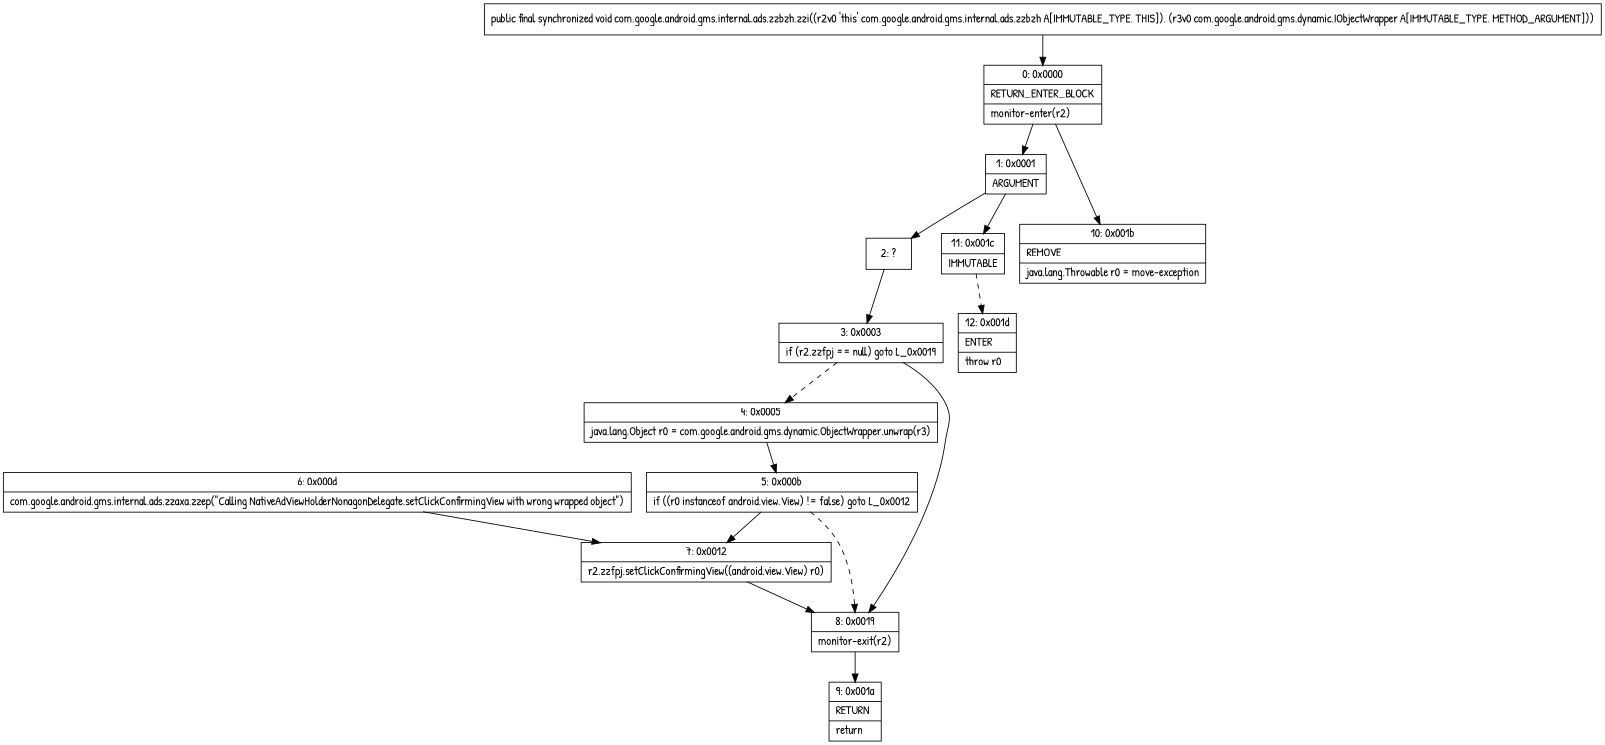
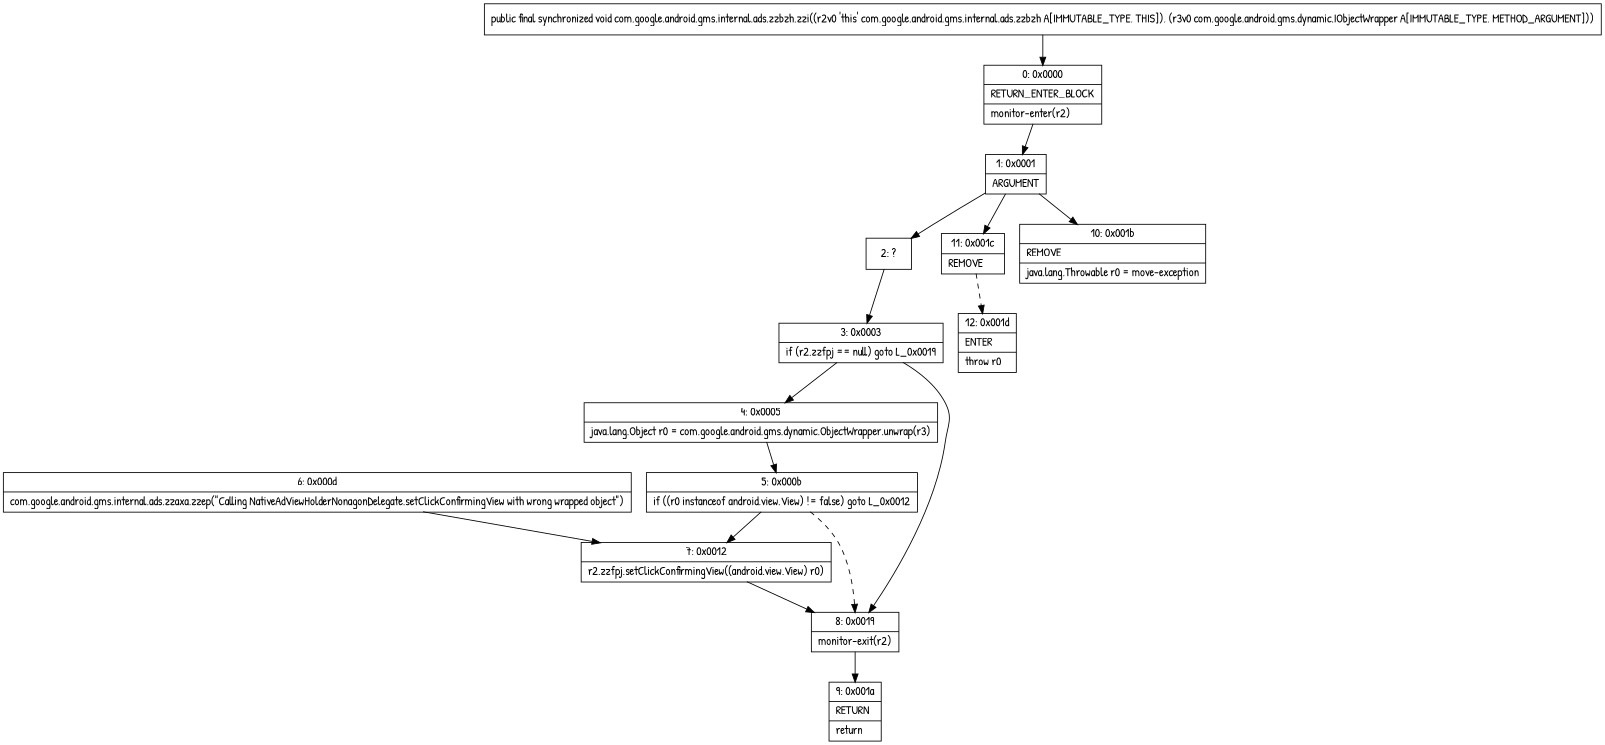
(1076, 170) -> (1055, 206)
(973, 263) -> (966, 263)
(814, 380) -> (814, 380)
